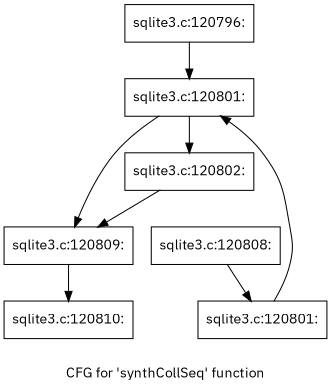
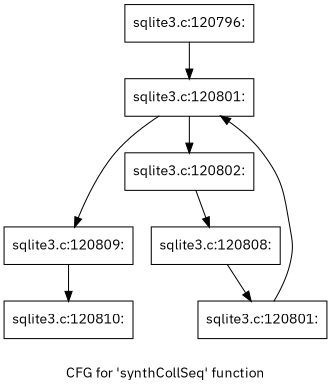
(133, 206) -> (201, 204)
